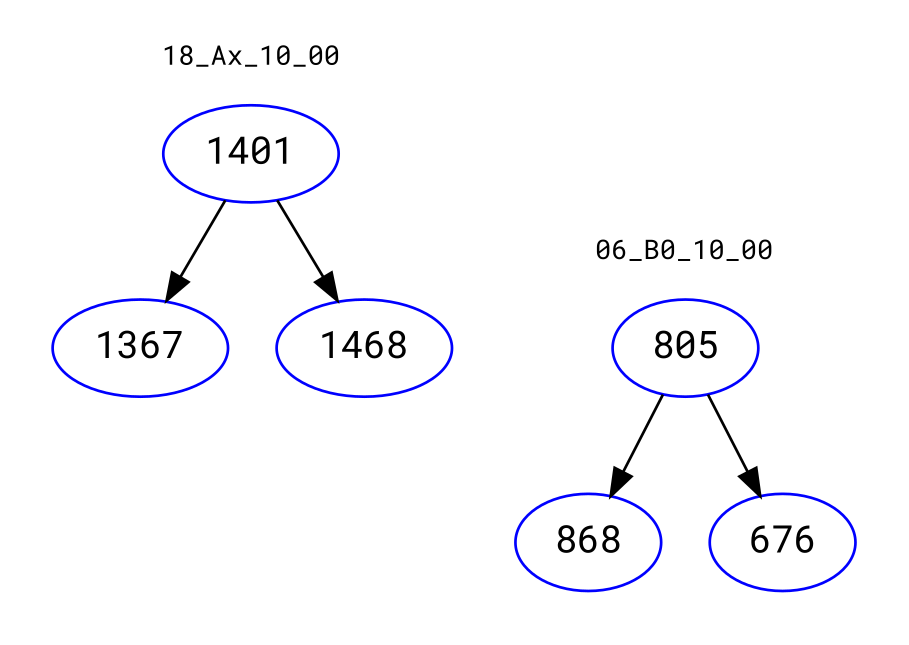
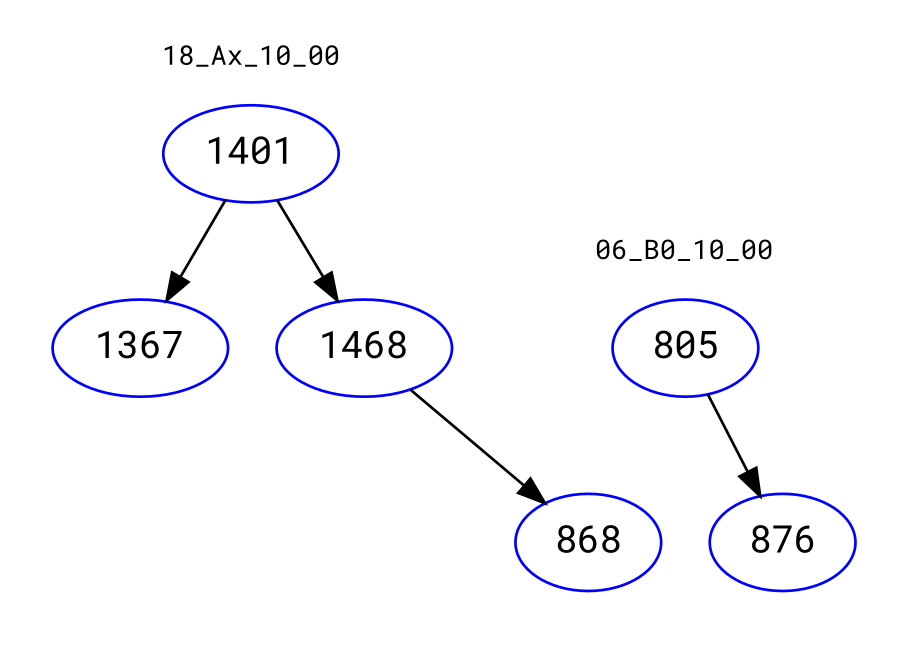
(643, 433) -> (467, 438)
(783, 542) -> (783, 542)
